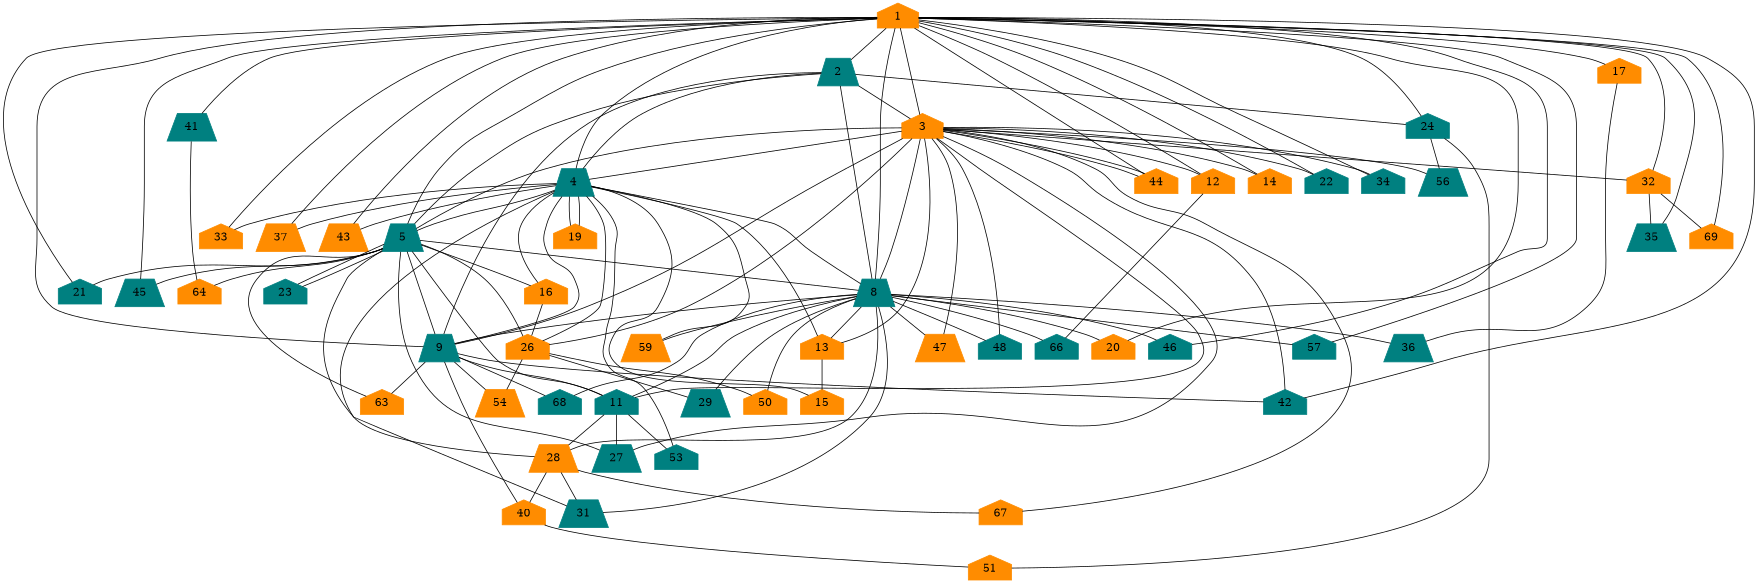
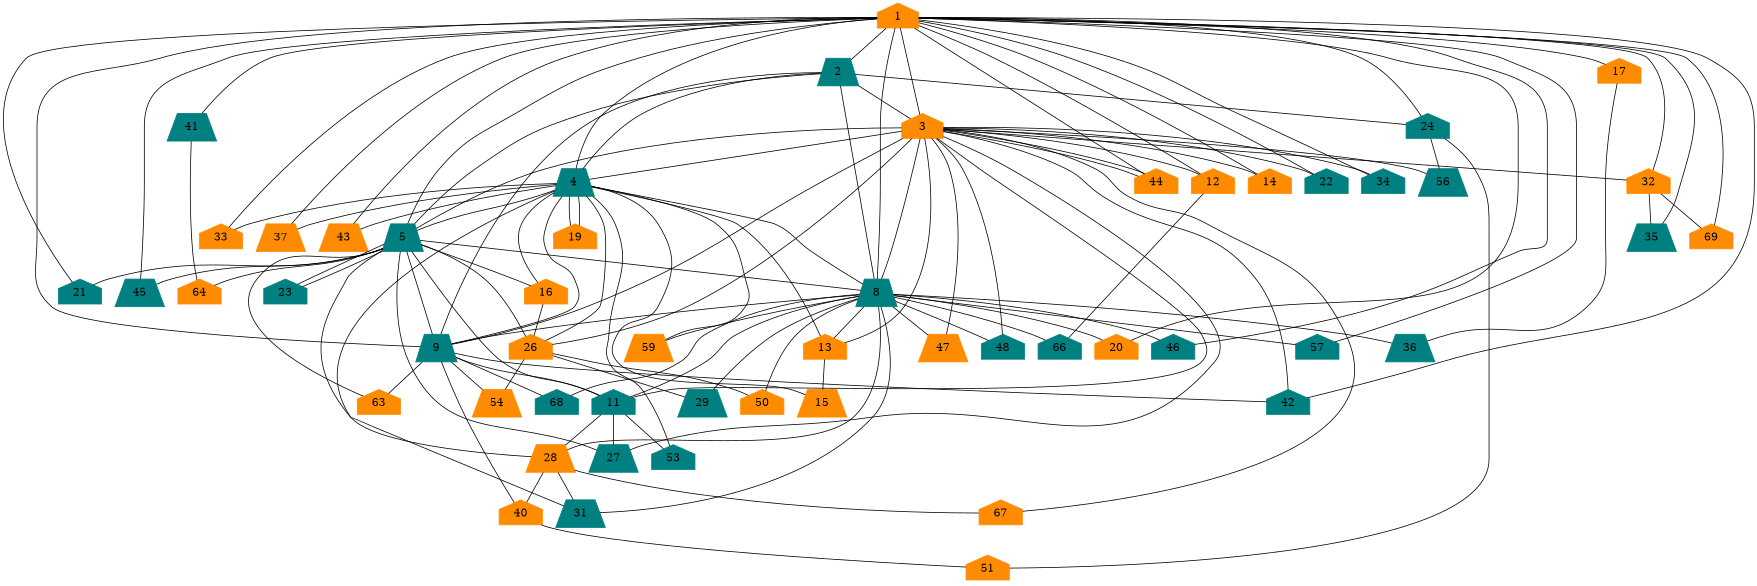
(822, 403) -> (822, 403)
